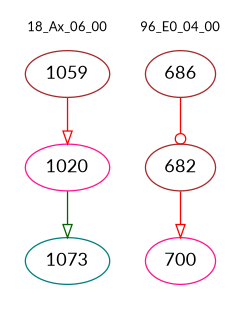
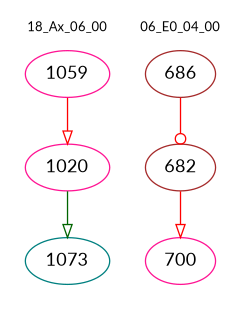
(181, 28) -> (181, 28)
(68, 74) -> (68, 74)
